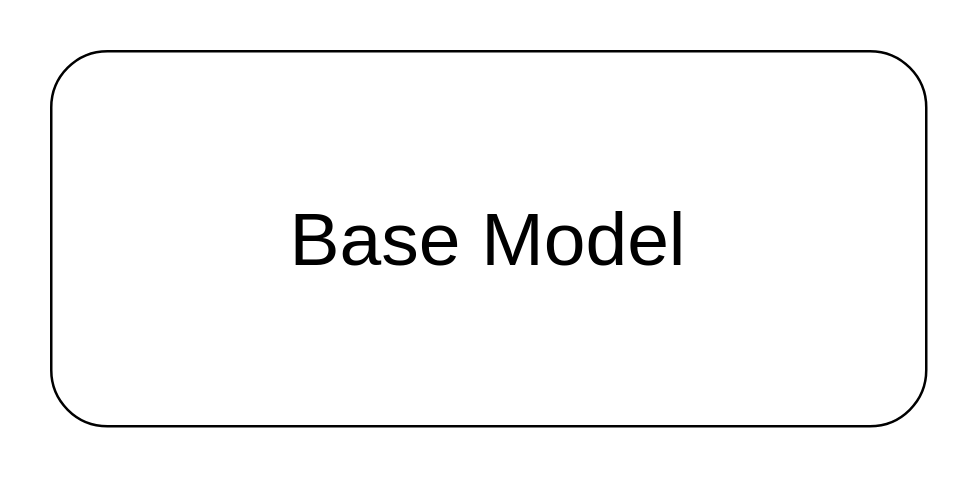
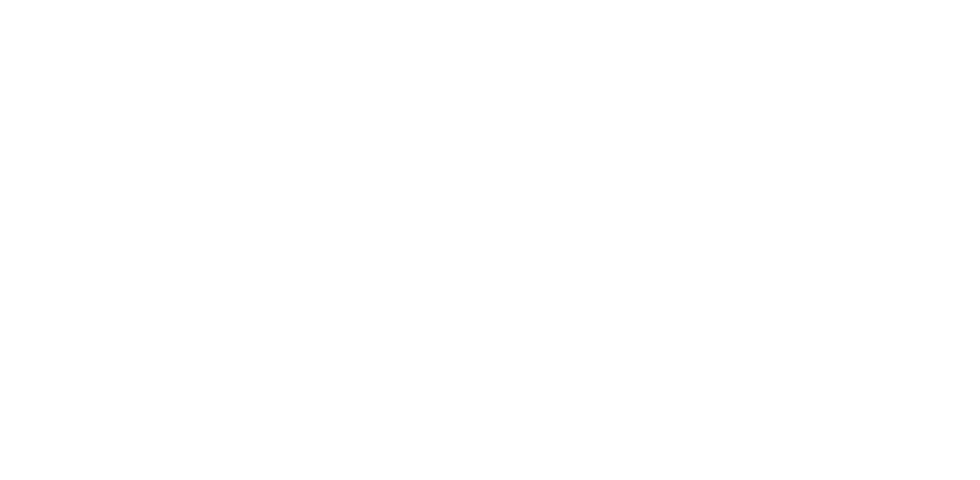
(489, 239) -> none
